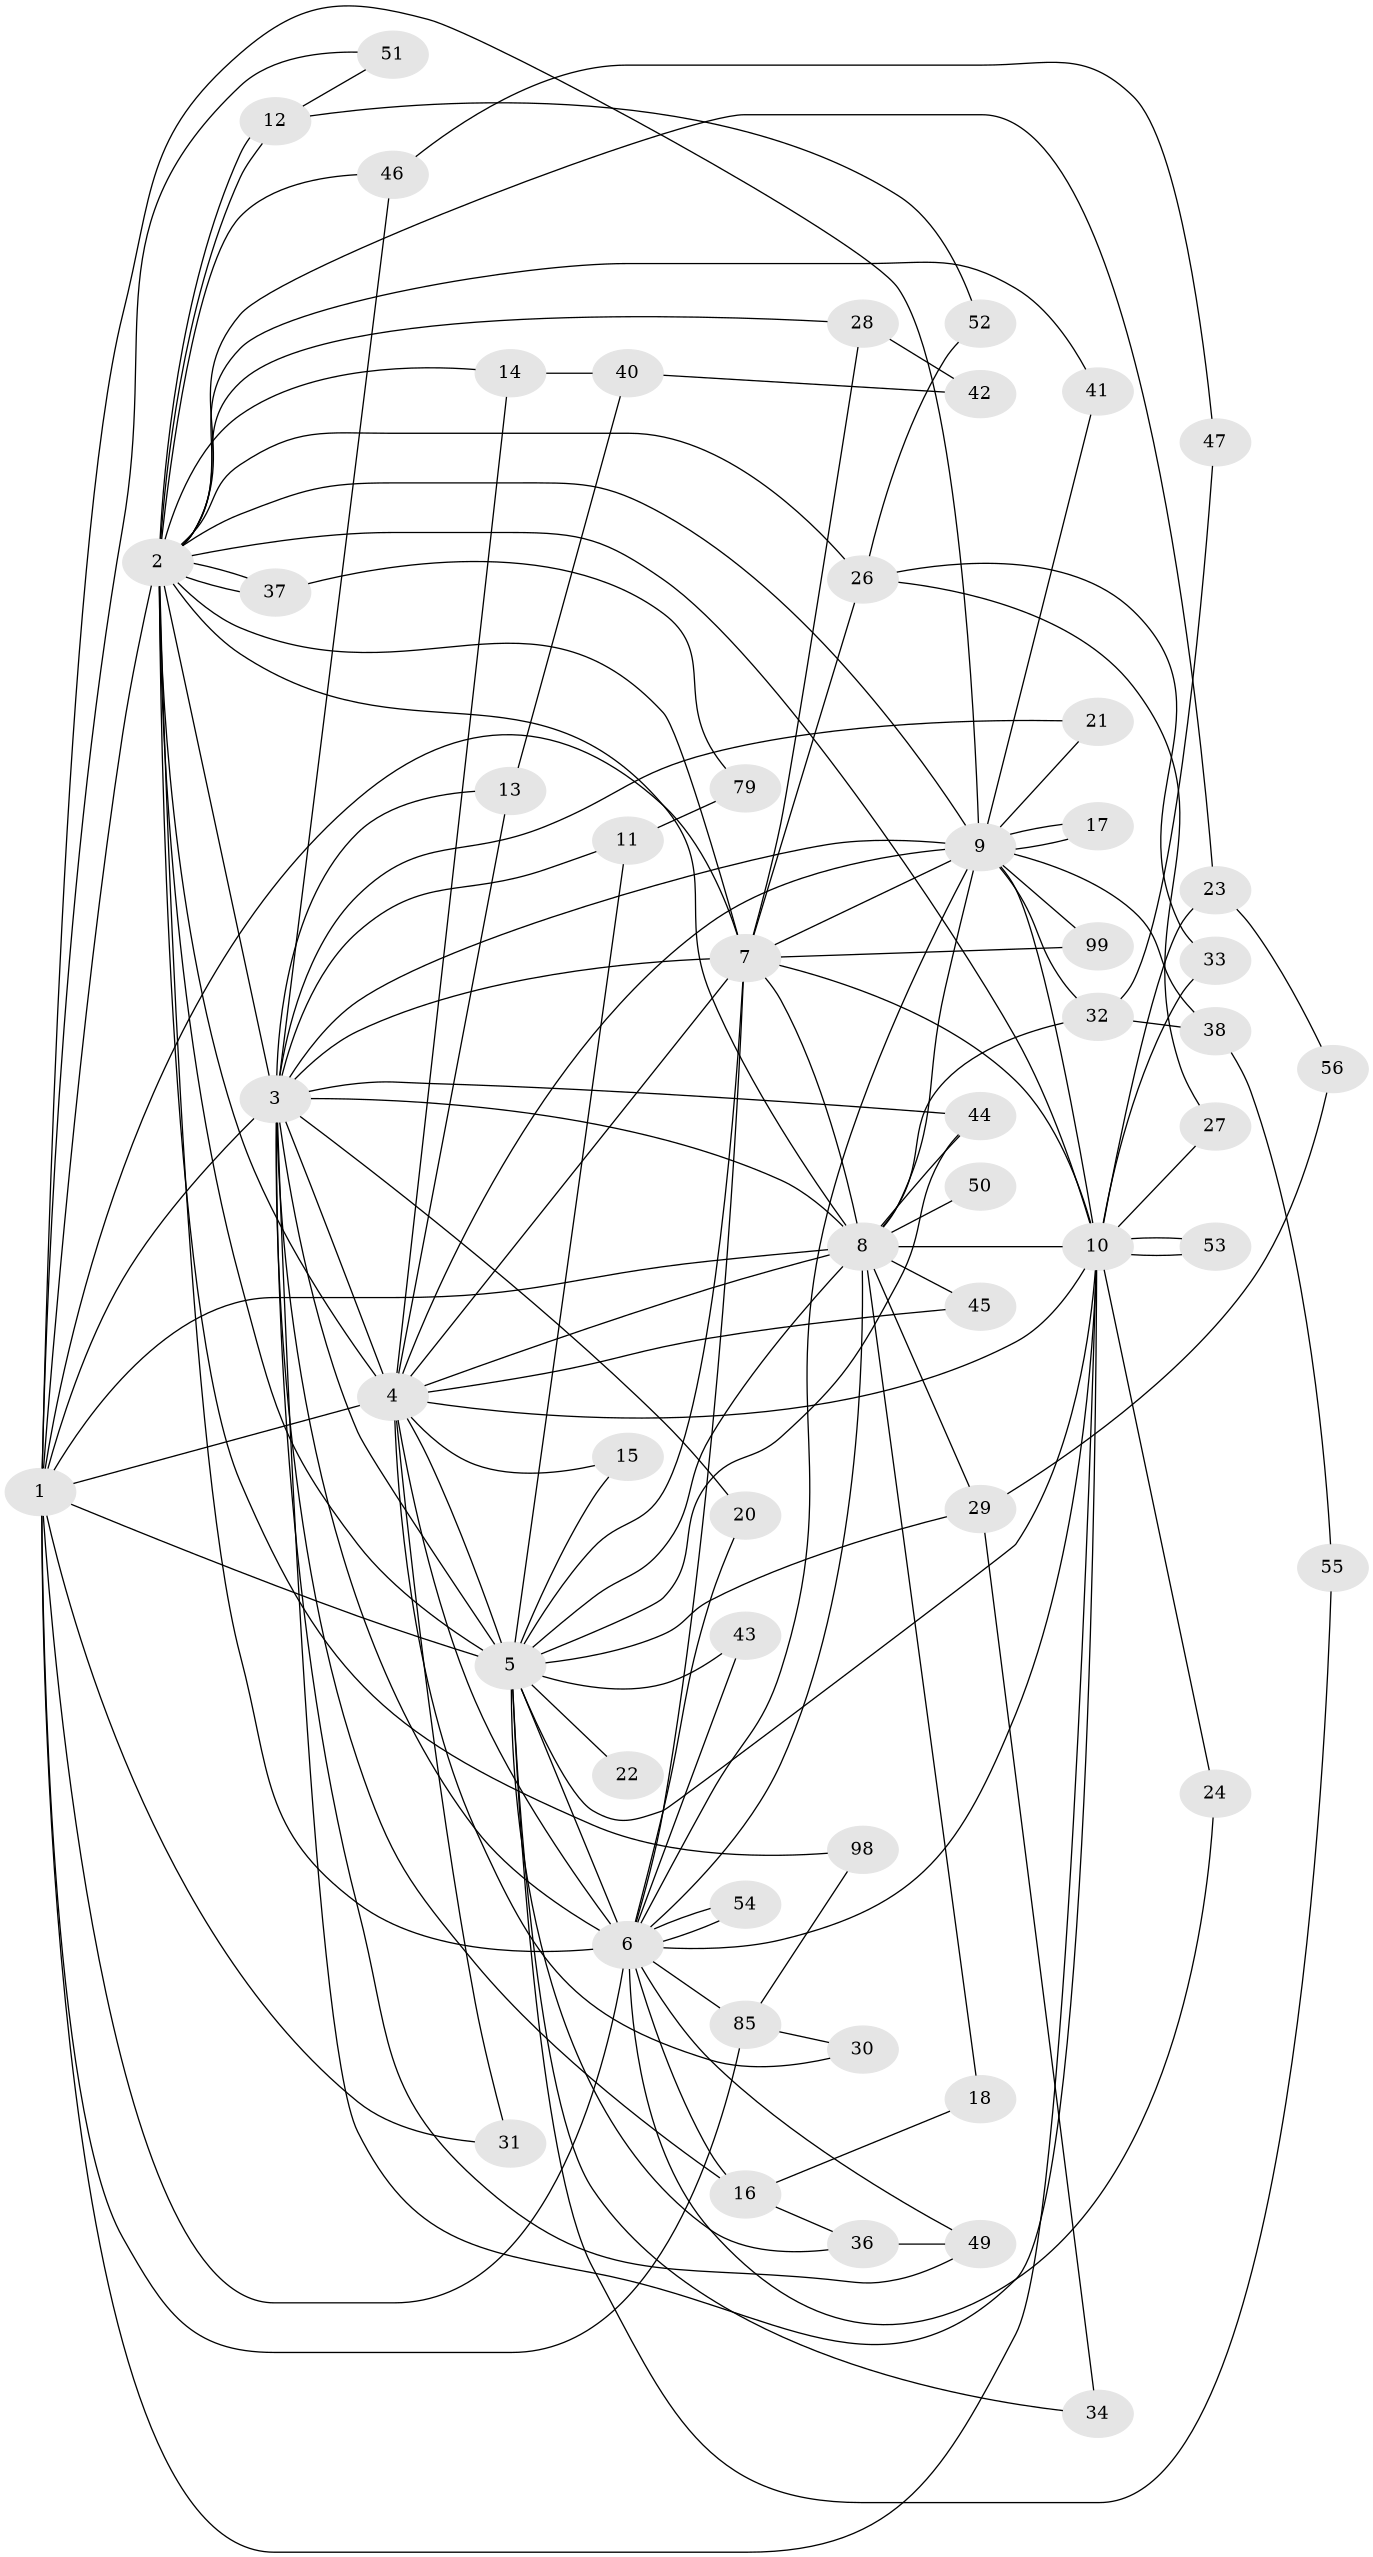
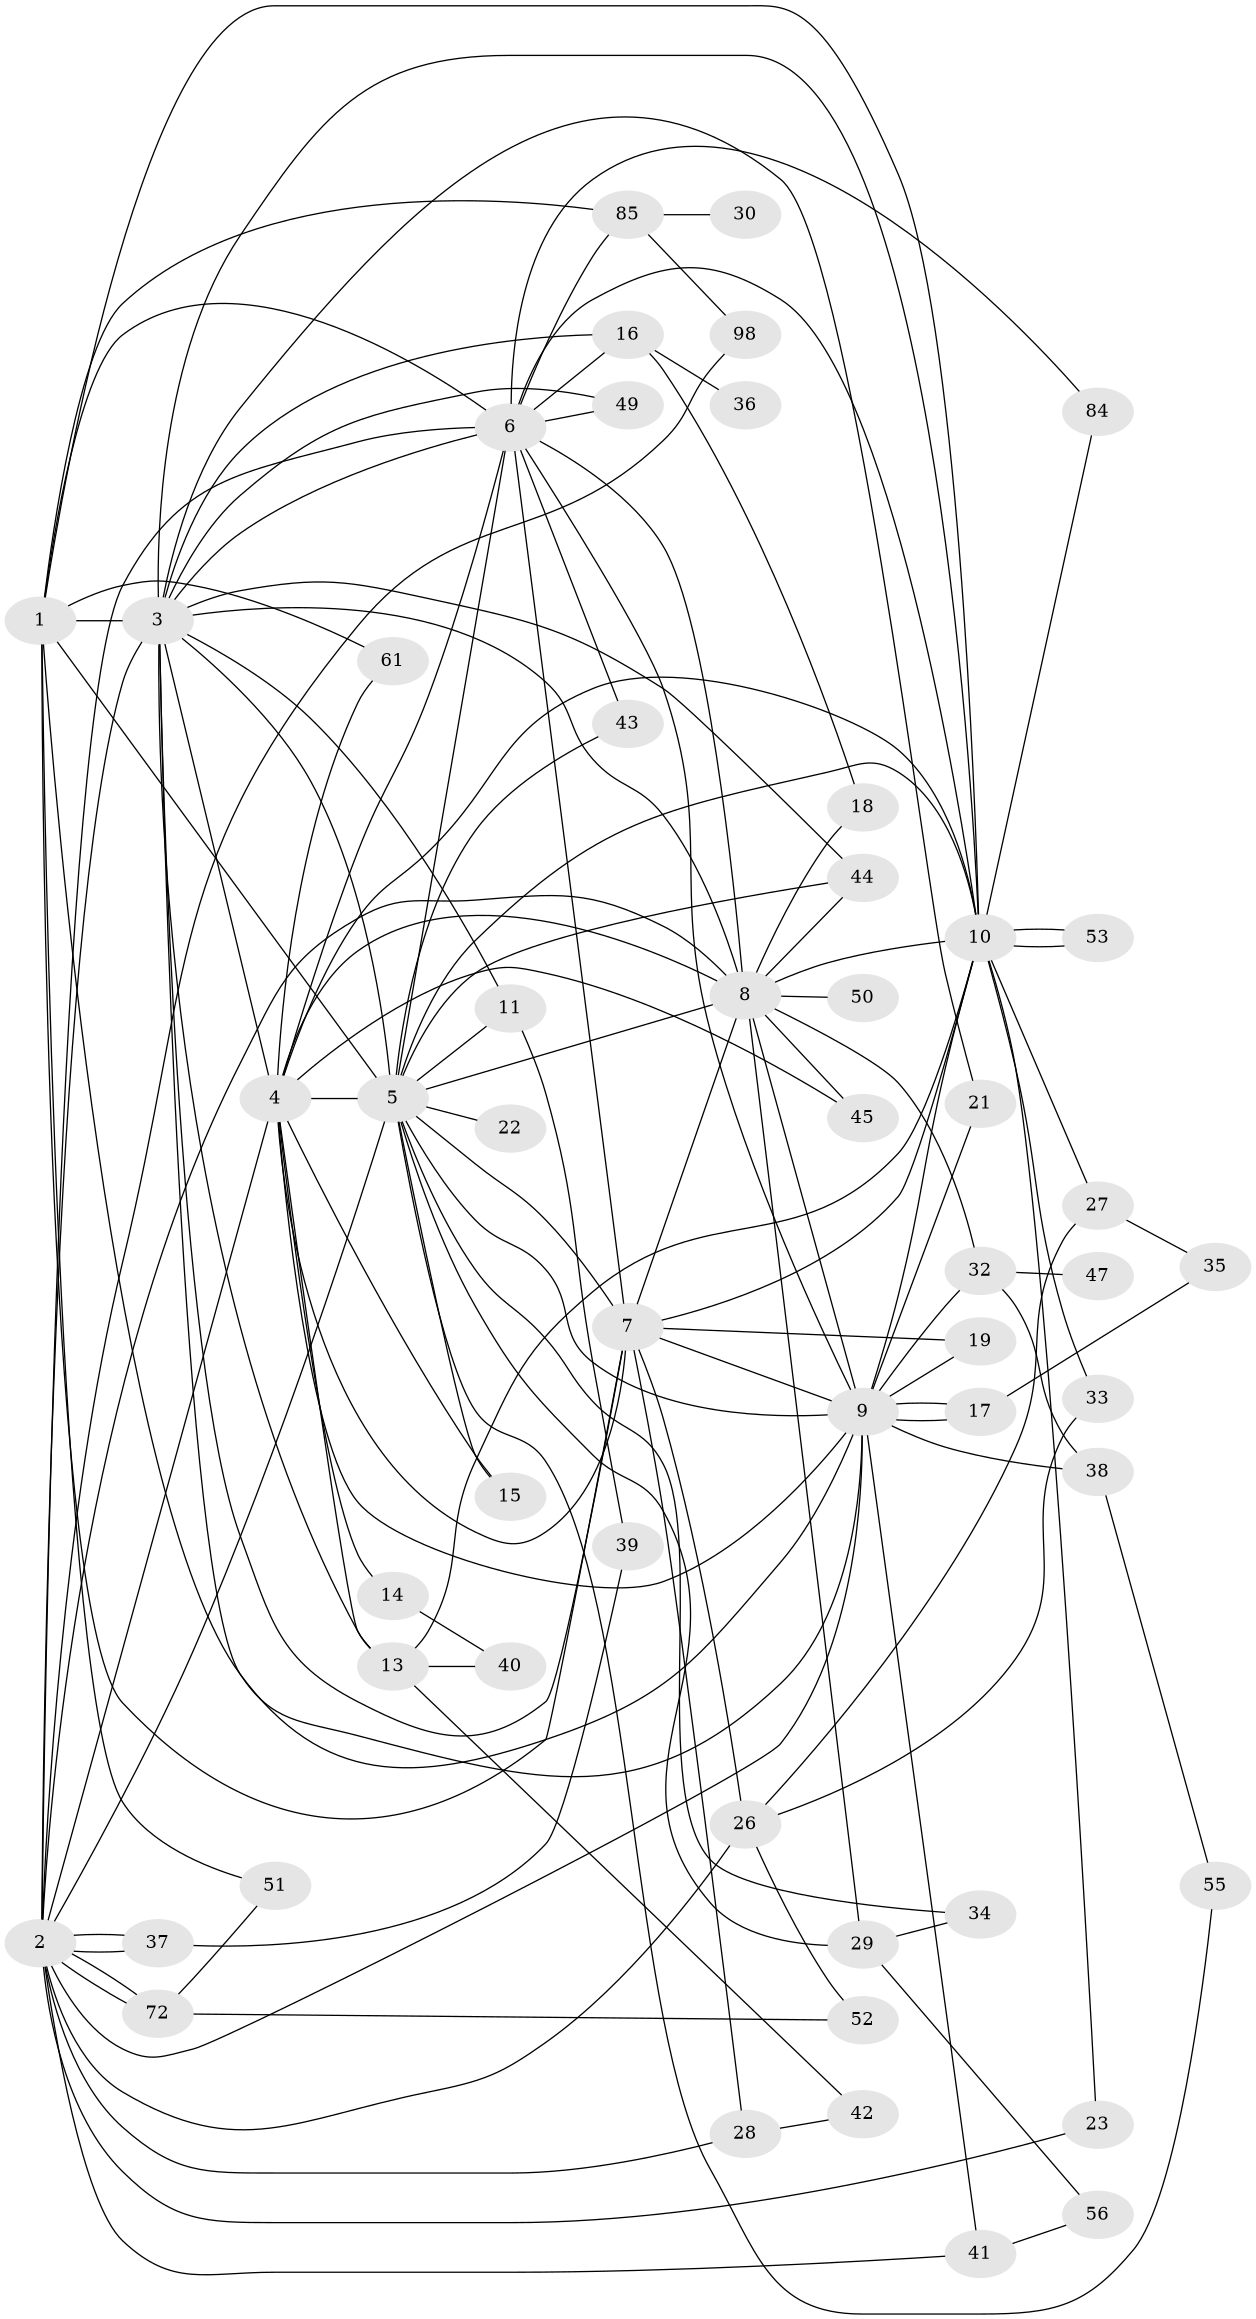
(275, 121) -> (158, 2014)
(393, 175) -> none
(804, 384) -> (628, 1890)
(283, 393) -> none
(538, 646) -> none
(768, 684) -> (631, 1265)
(745, 788) -> (628, 1546)
(1098, 946) -> (980, 1341)
(1283, 975) -> (1039, 2234)
(85, 1025) -> none
none -> (1215, 1267)
(386, 1298) -> none
(217, 1444) -> none
(745, 1516) -> none
(1215, 1794) -> (1098, 412)
(494, 1870) -> none
(745, 1905) -> none
(573, 2041) -> (572, 1335)
(510, 2144) -> (393, 661)
(922, 2244) -> none
